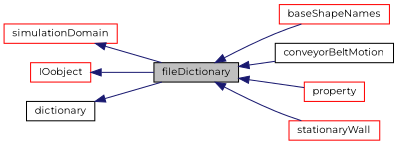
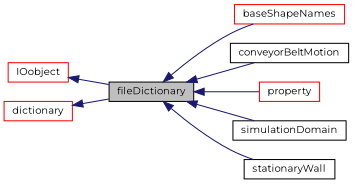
(61, 34) -> (290, 130)
(133, 54) -> (225, 113)
(61, 111) -> (38, 111)
(334, 130) -> (290, 169)
